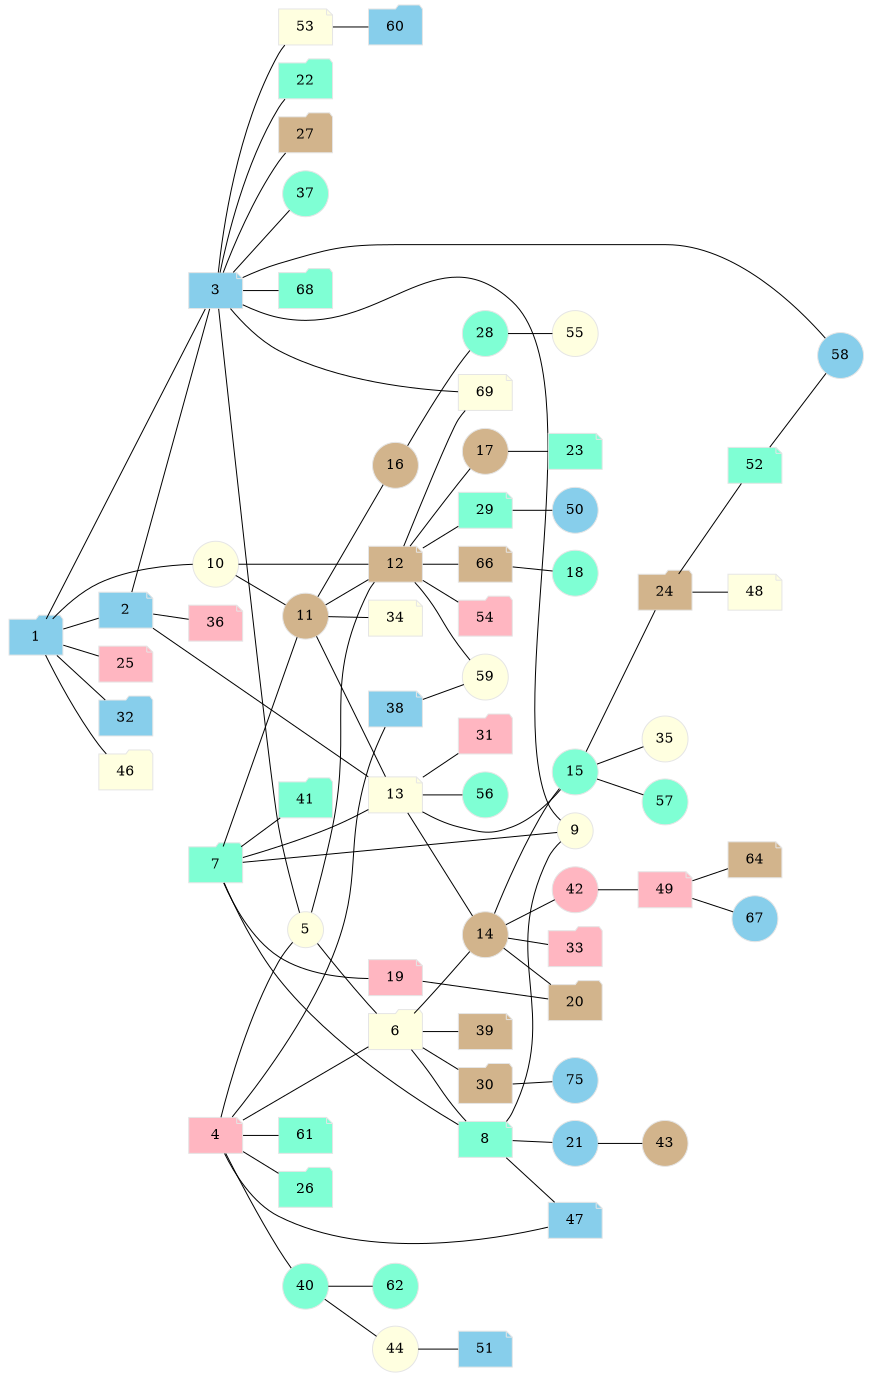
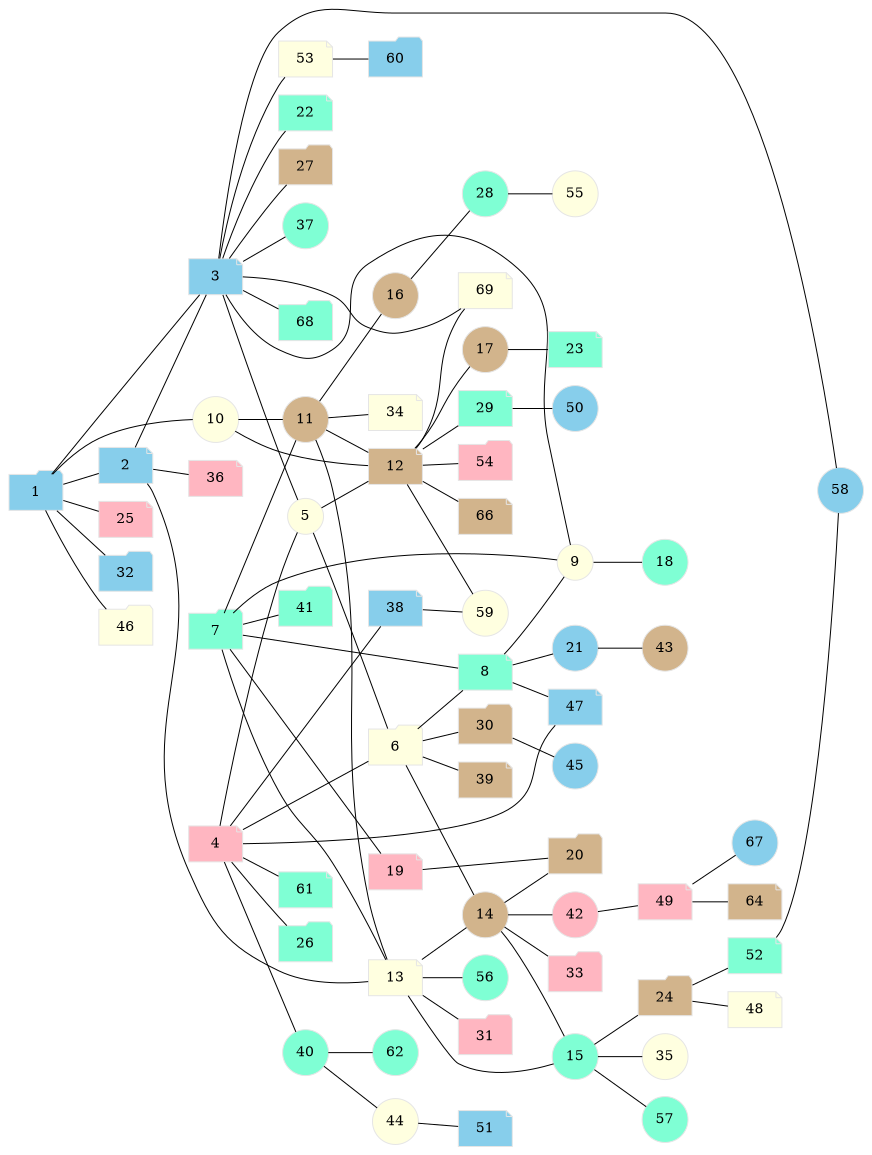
(306, 81) -> (306, 113)
(533, 569) -> (618, 562)
(575, 1080) -> (575, 766)
